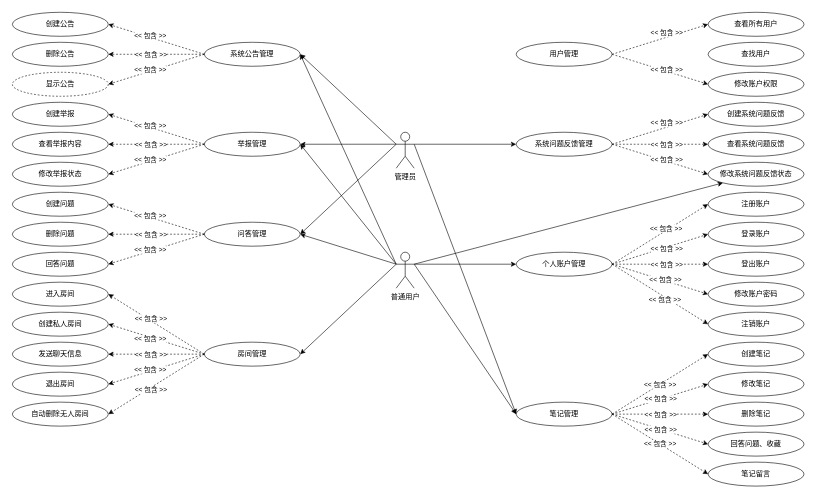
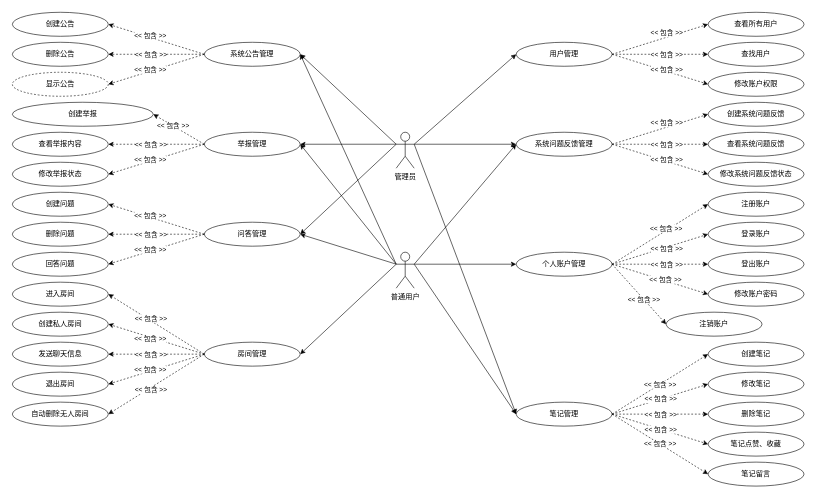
none -> (666, 54)
none -> (464, 101)
(60, 114) -> (83, 114)
(570, 223) -> (464, 205)
(756, 324) -> (714, 324)
(756, 444) -> (756, 444)
